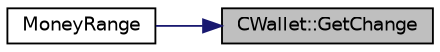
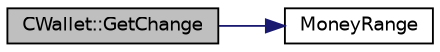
(179, 26) -> (242, 26)
